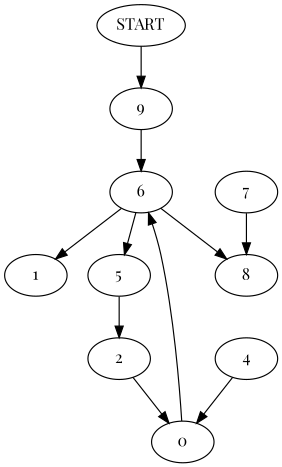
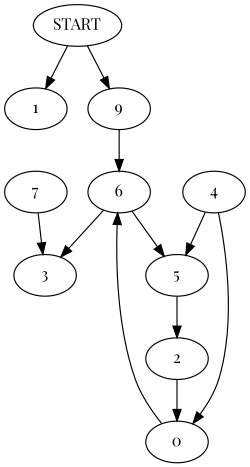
none -> (198, 228)
(93, 230) -> (59, 62)
(246, 275) -> (45, 275)
